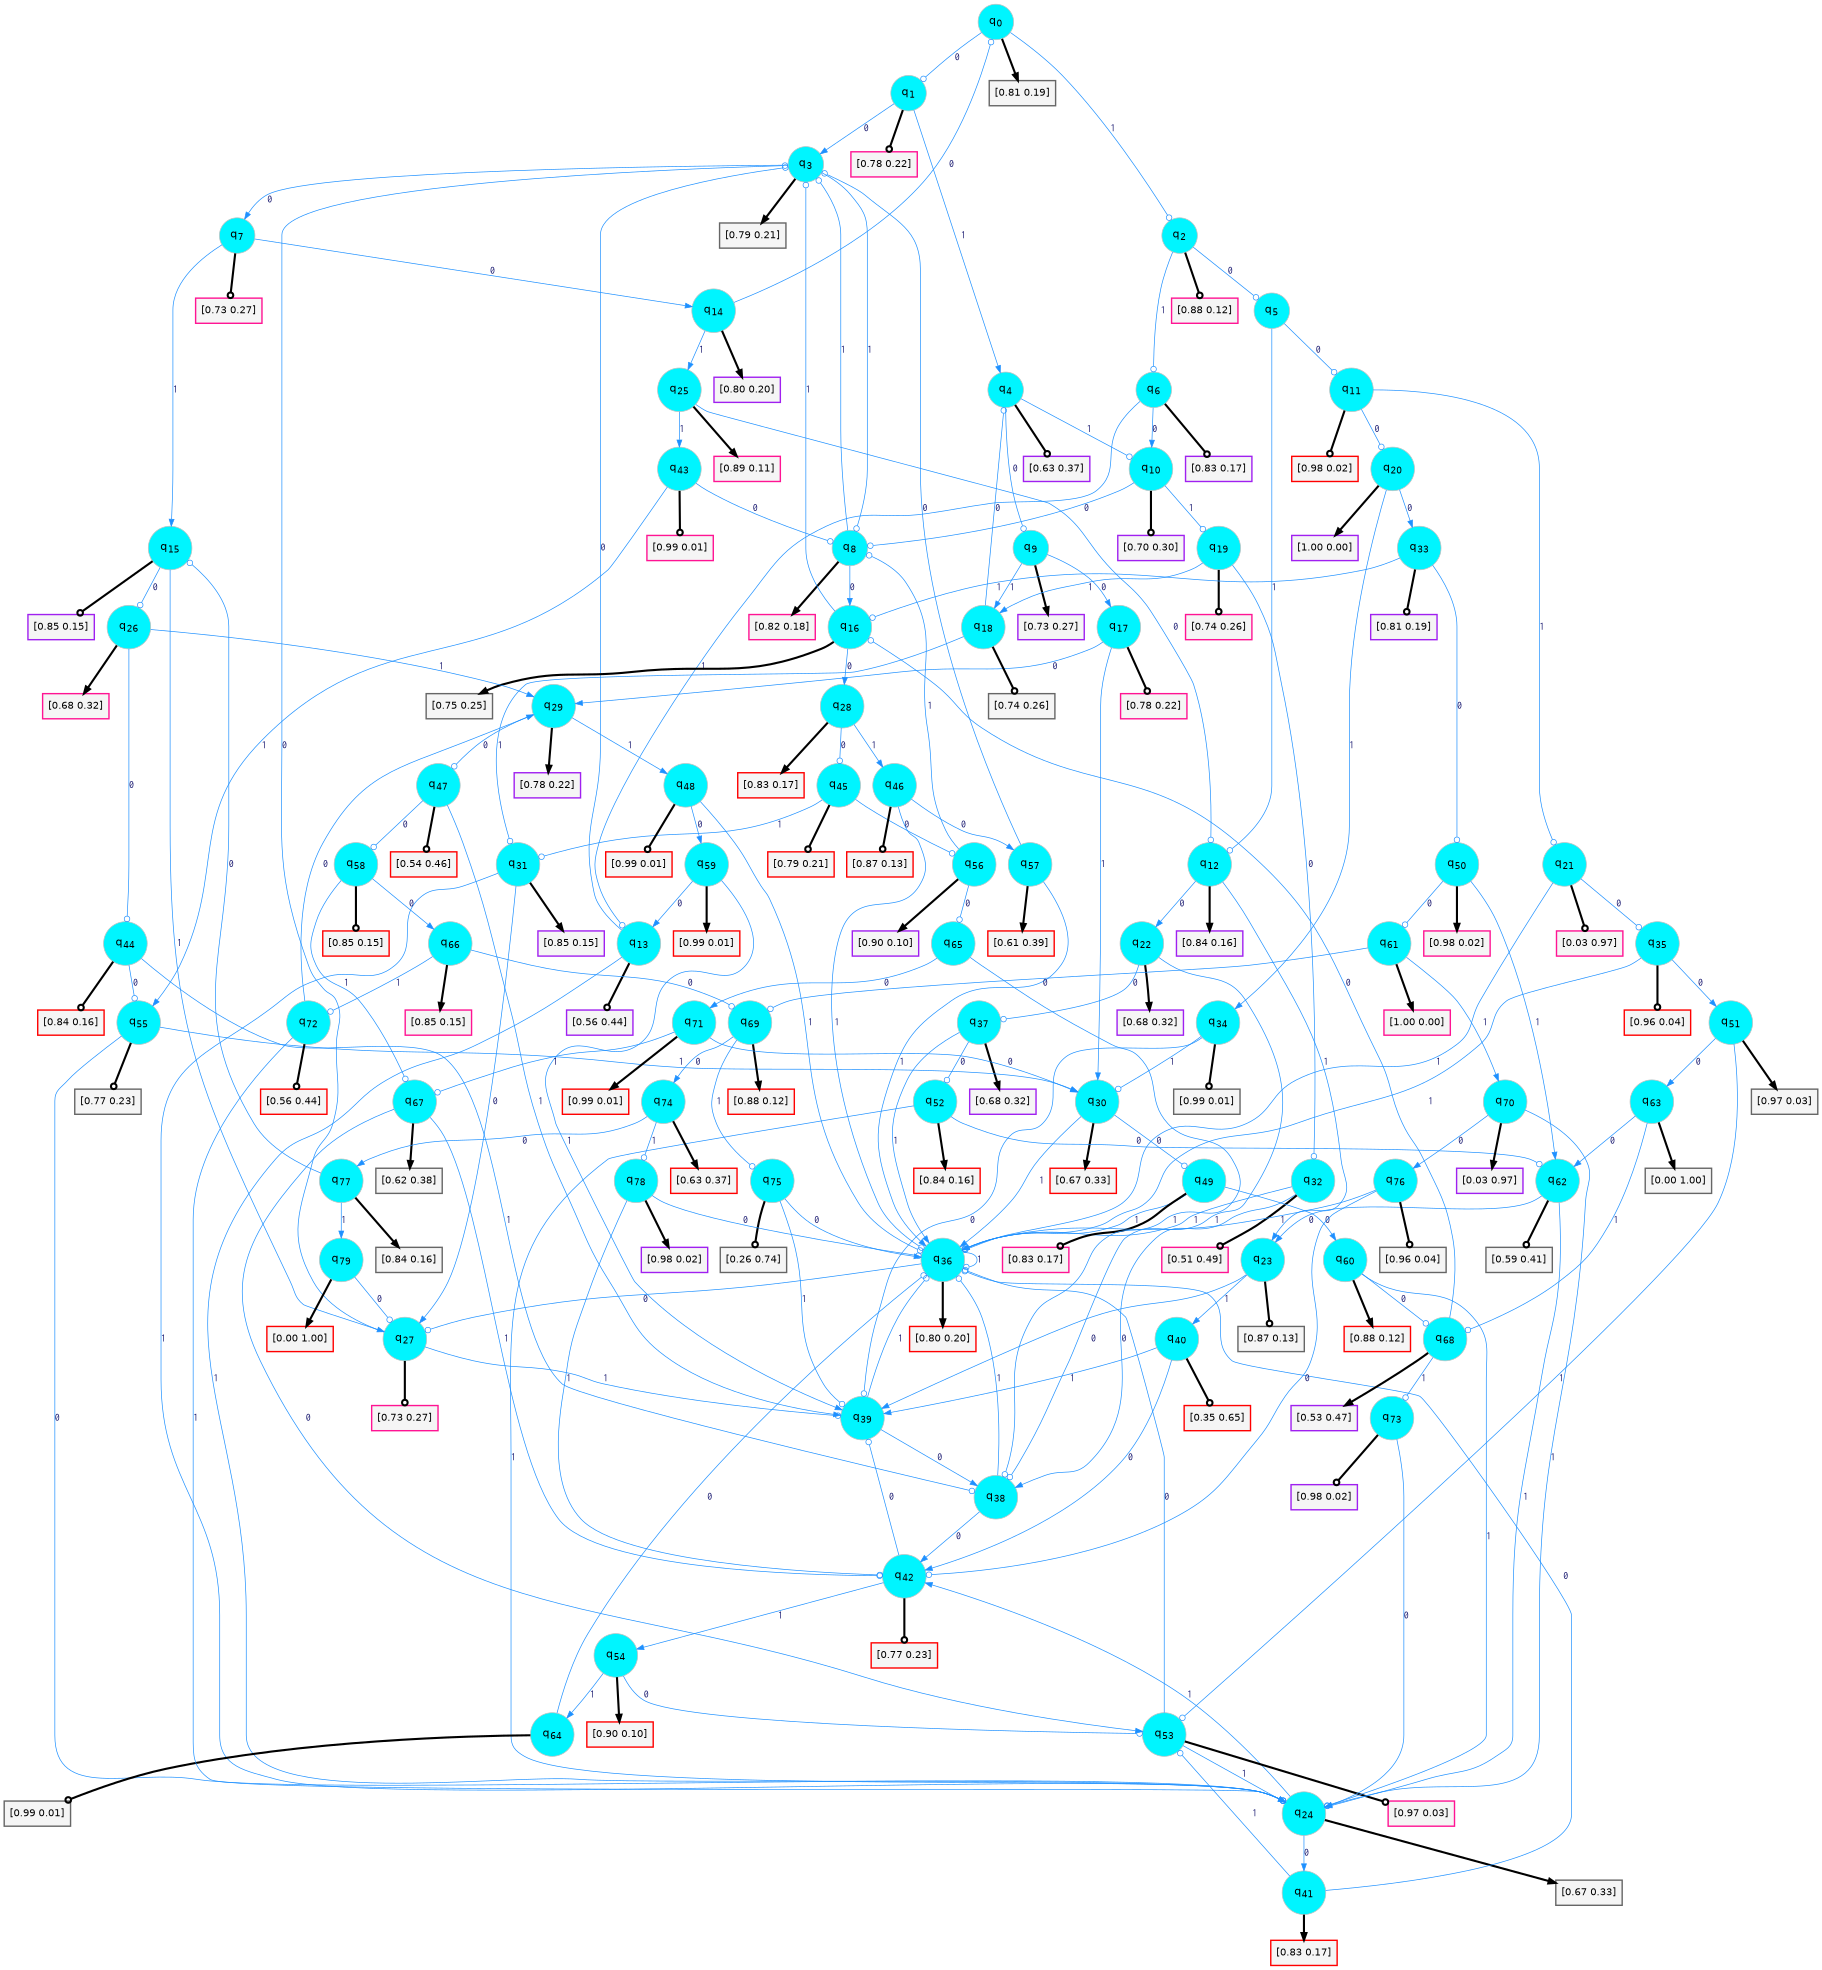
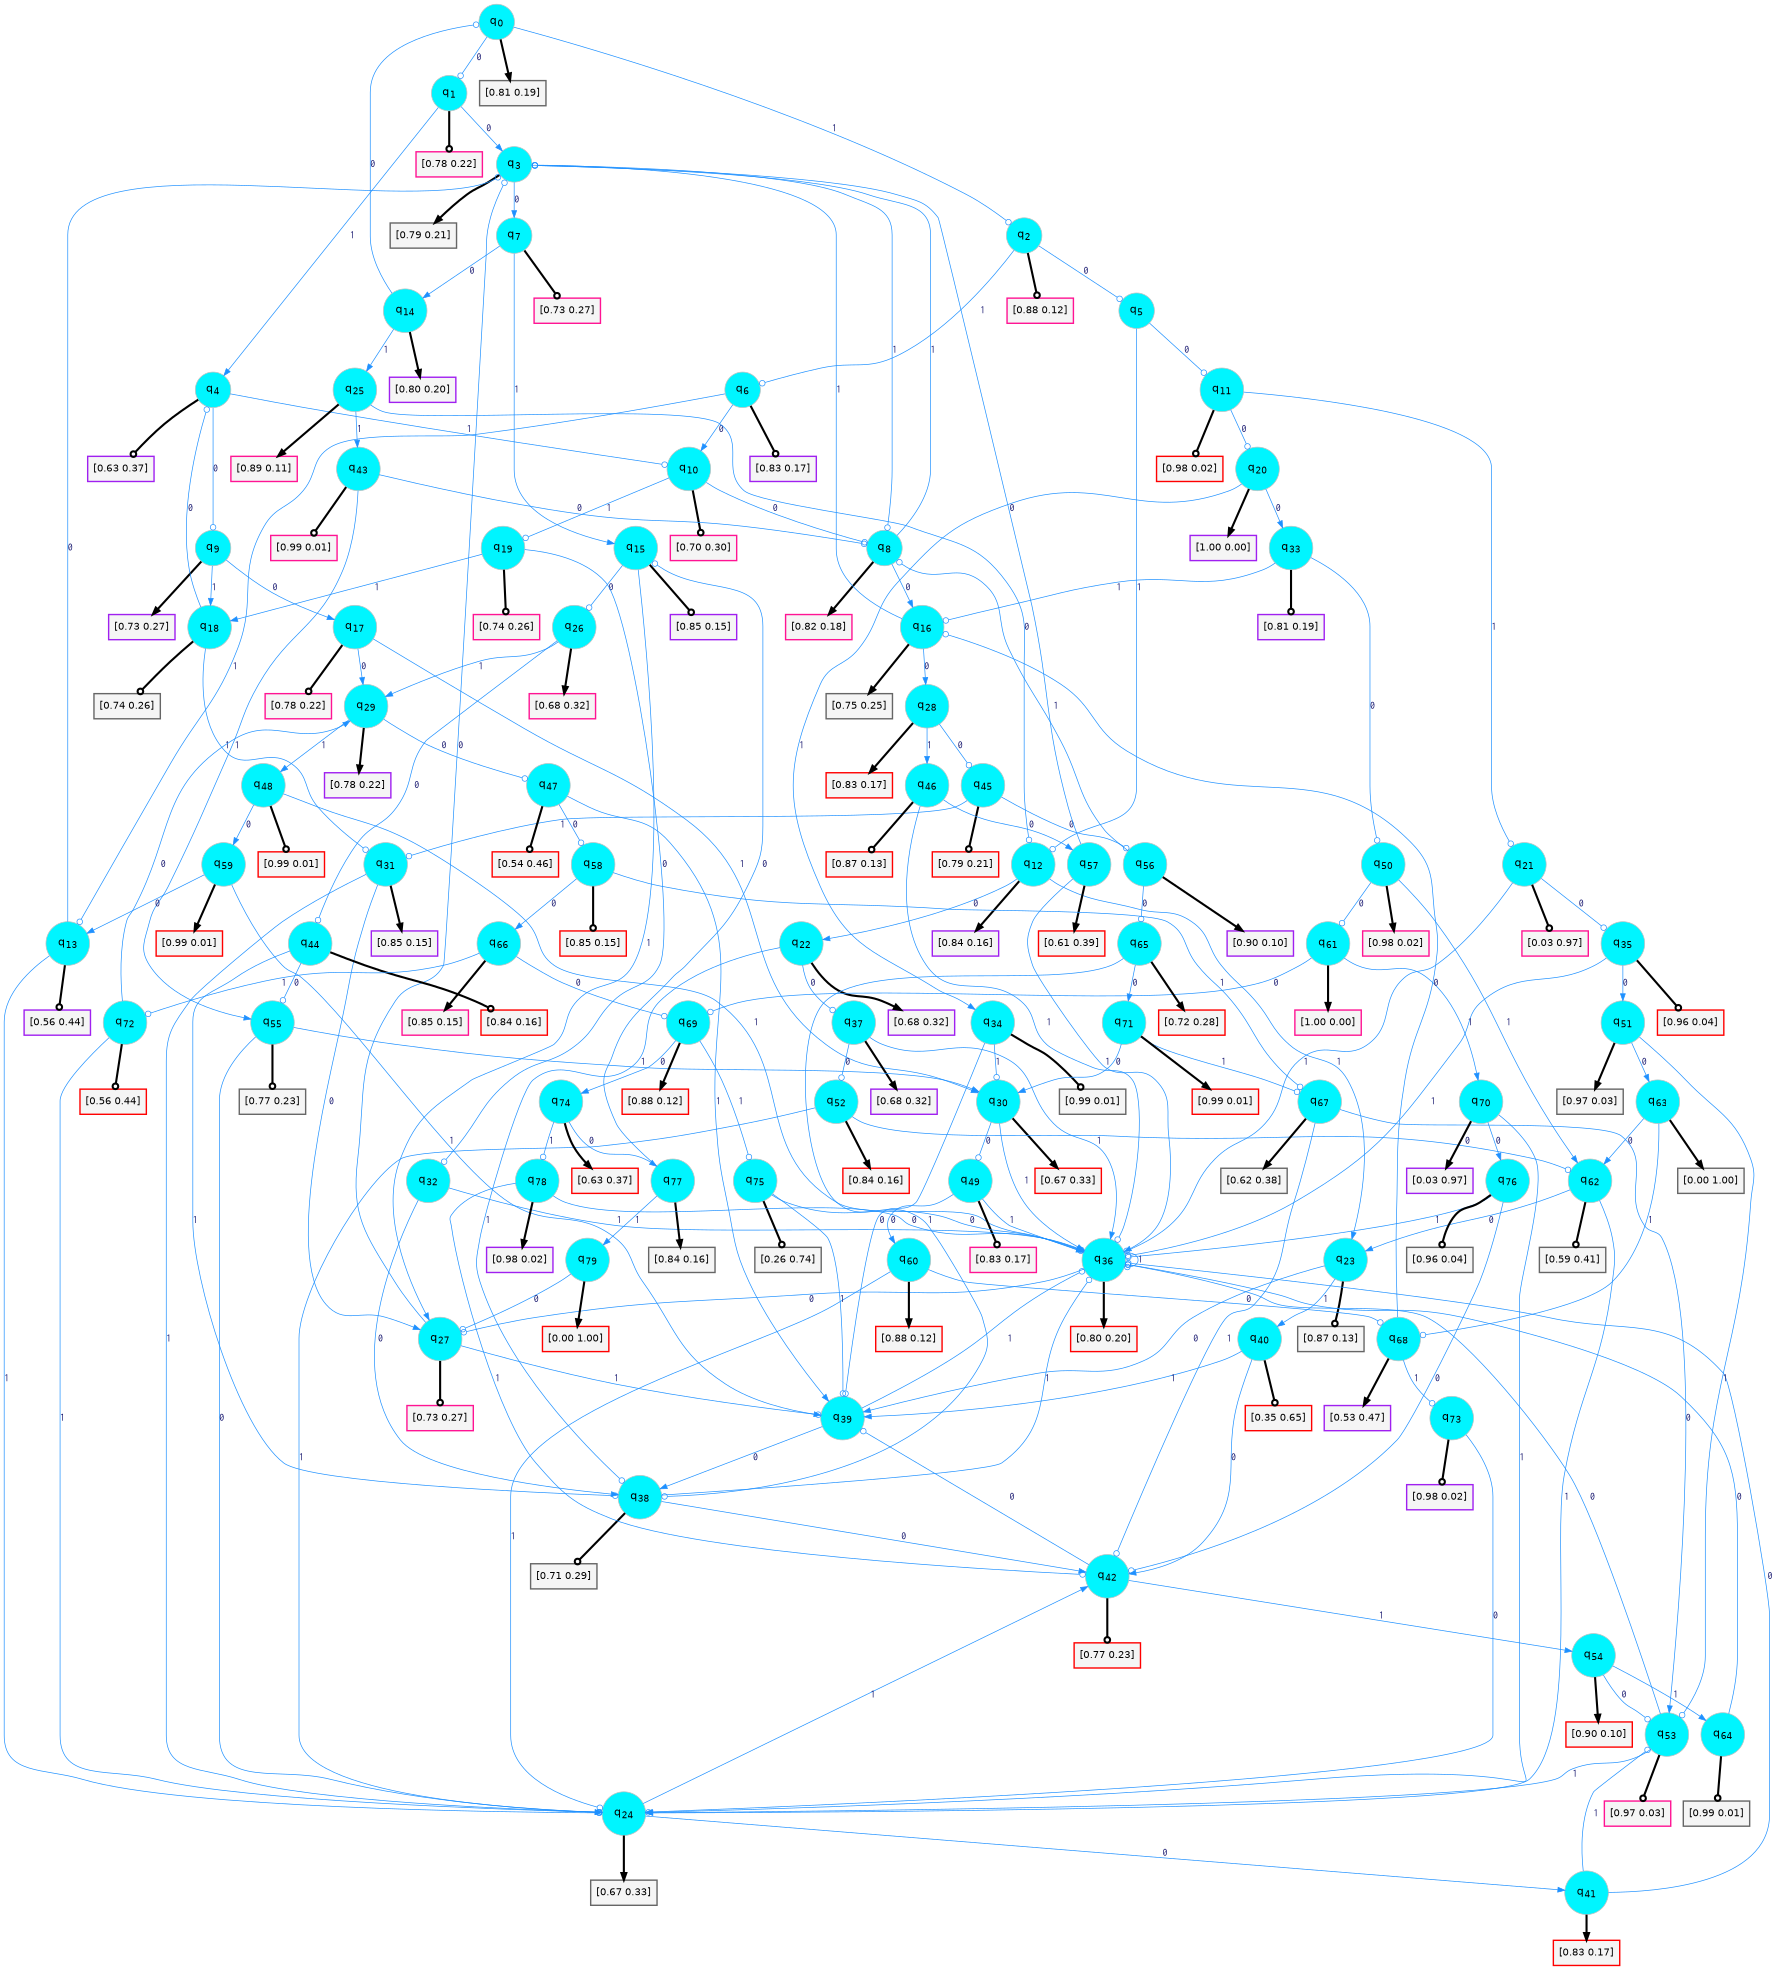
(1151, 548) -> (704, 548)
none -> (1192, 1023)
(1195, 1260) -> none
none -> (564, 1576)
